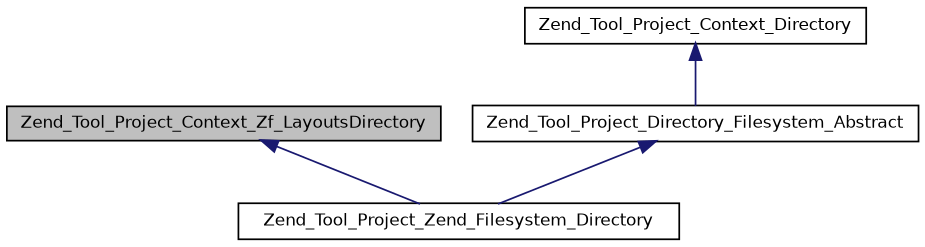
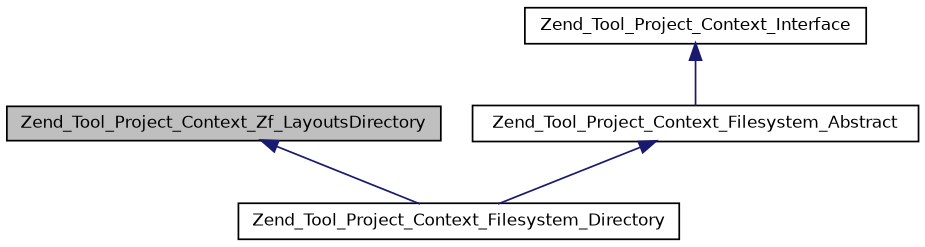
(696, 26) -> (696, 26)
(696, 124) -> (696, 124)
(459, 221) -> (459, 221)
